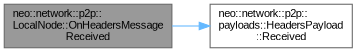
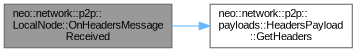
(281, 26) -> (281, 26)
